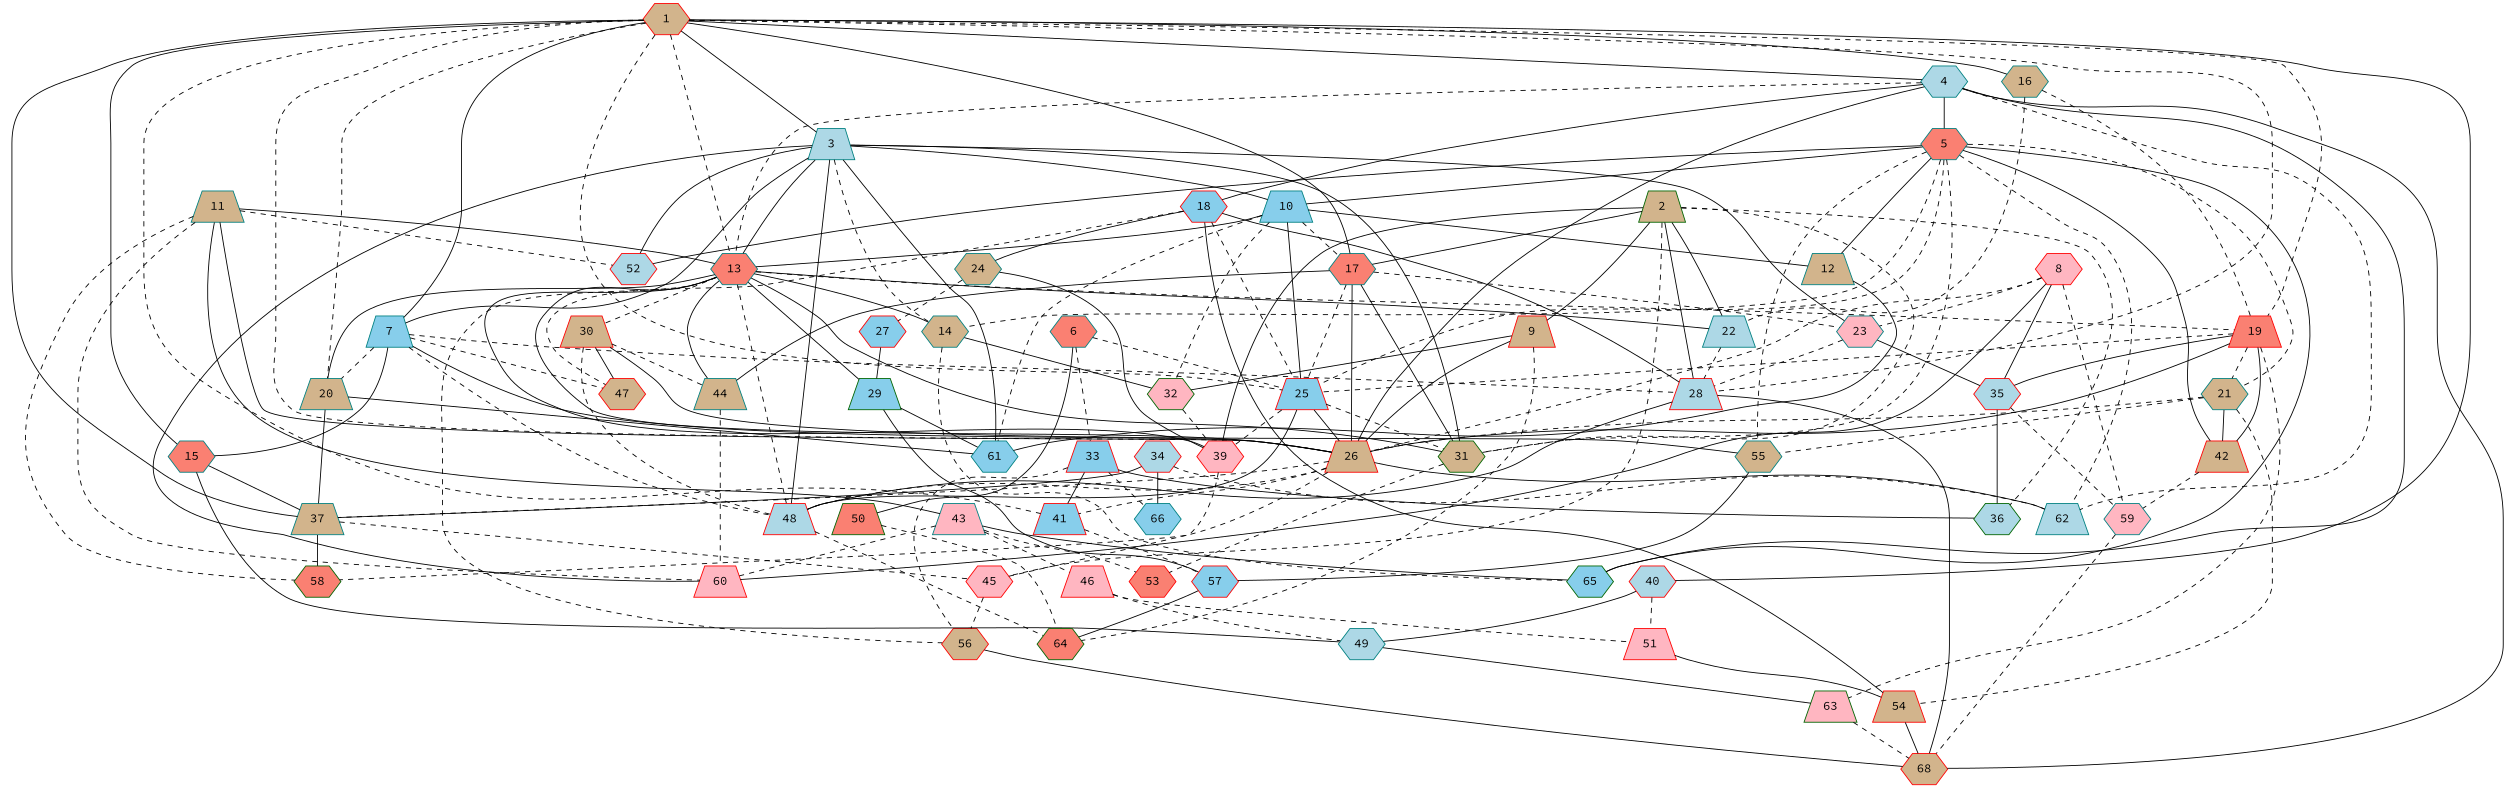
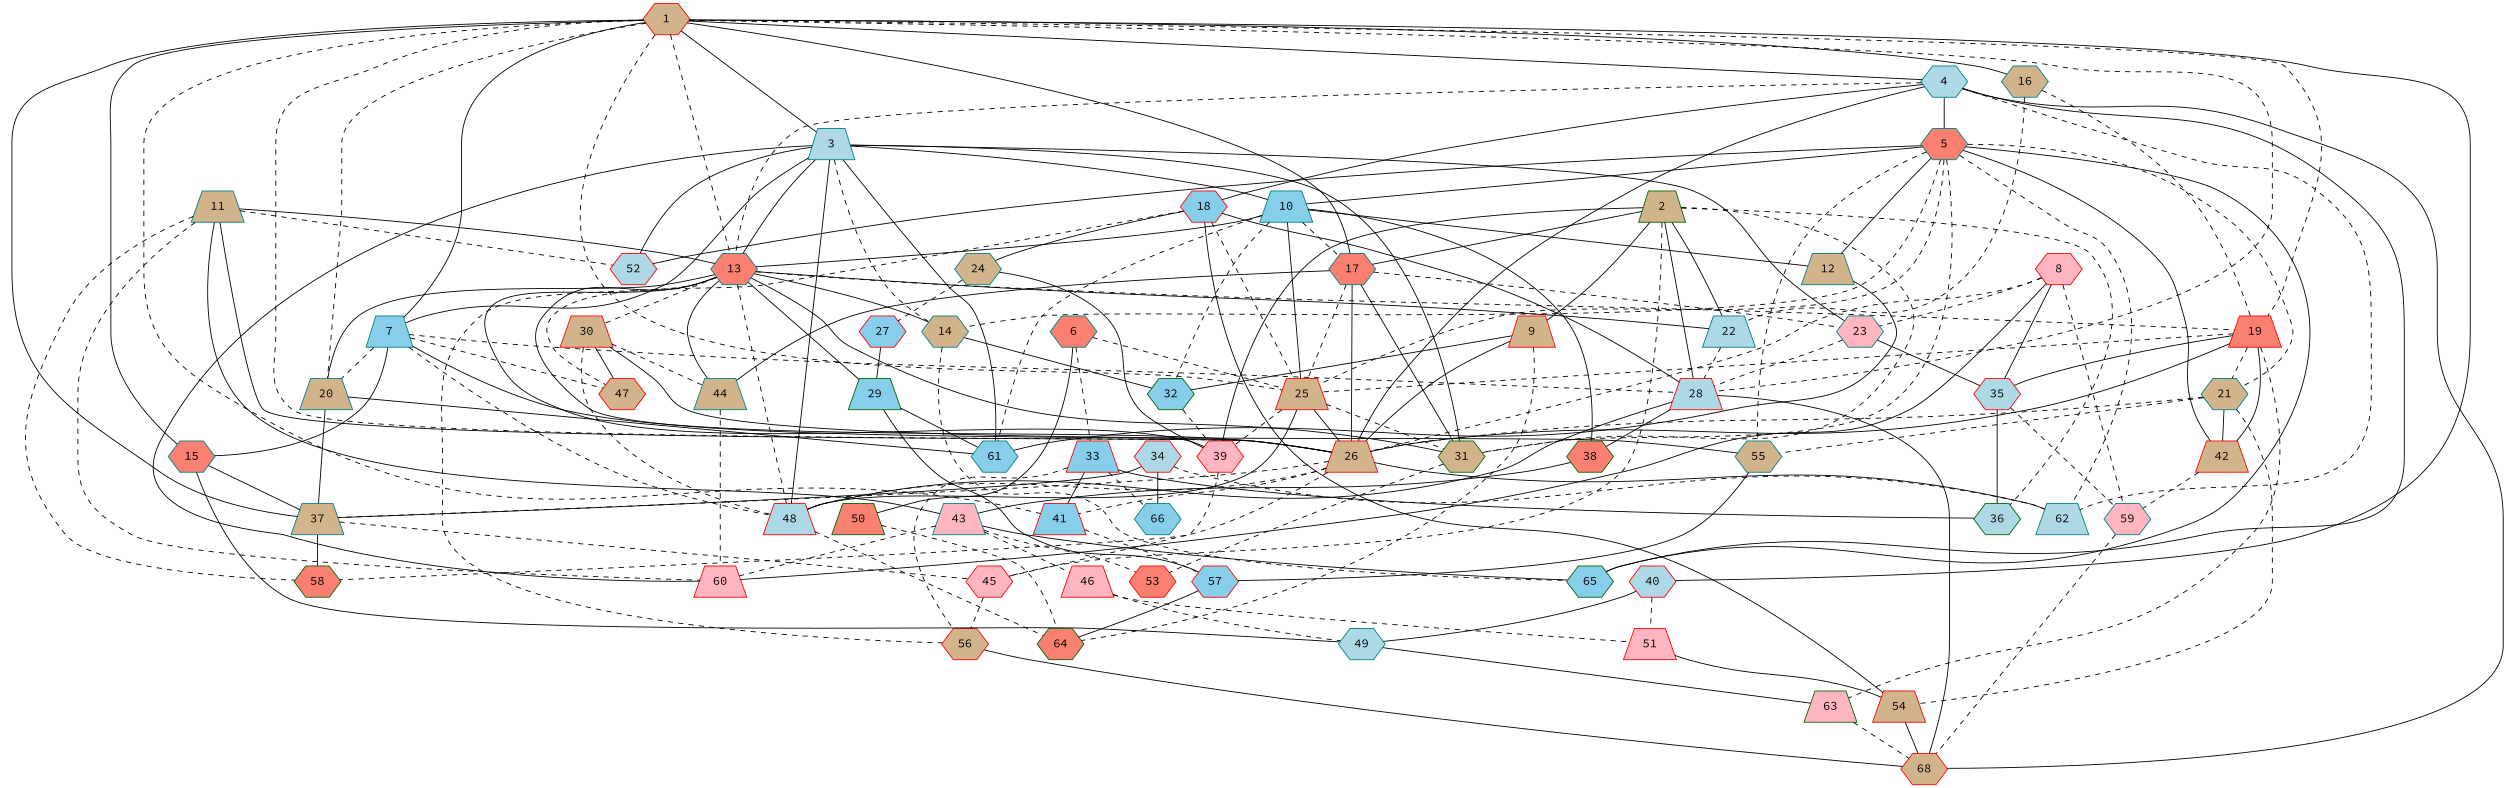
(1171, 394) -> (1171, 394)
(1302, 394) -> (1302, 394)
none -> (1590, 457)
